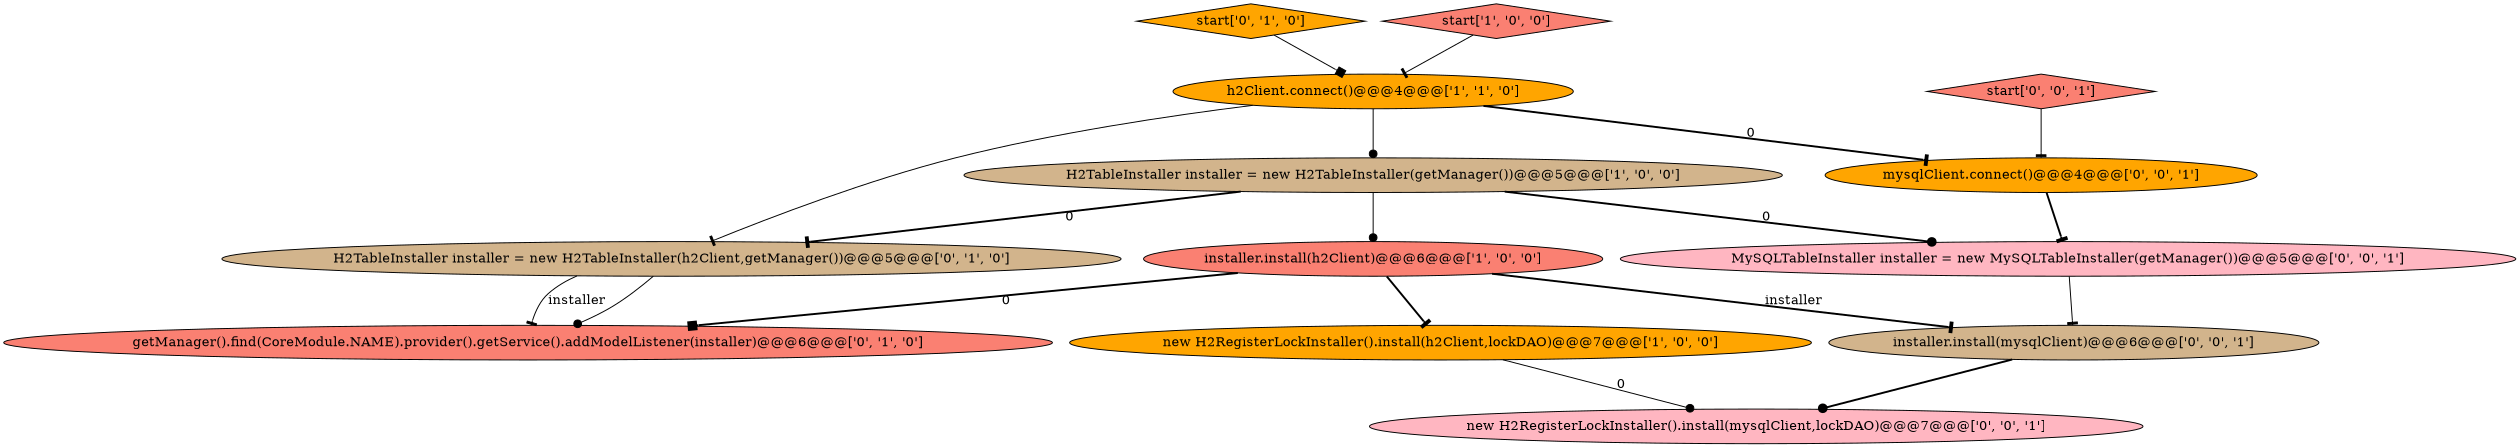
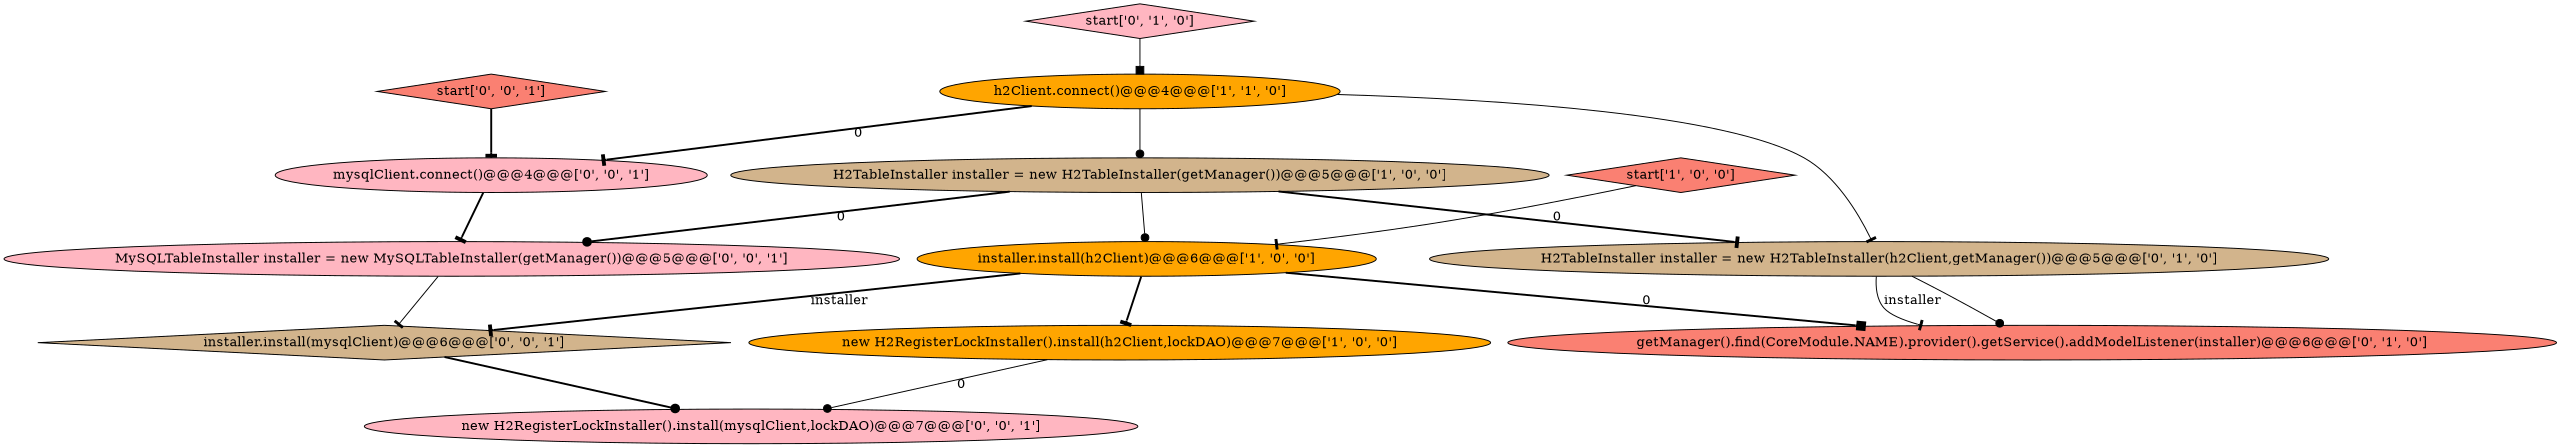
(1251, 21) -> (1140, 21)
(1440, 53) -> (1458, 219)
(2041, 131) -> (491, 131)
(2041, 175) -> (491, 175)
(1373, 259) -> (1147, 259)
(2074, 343) -> (384, 343)
